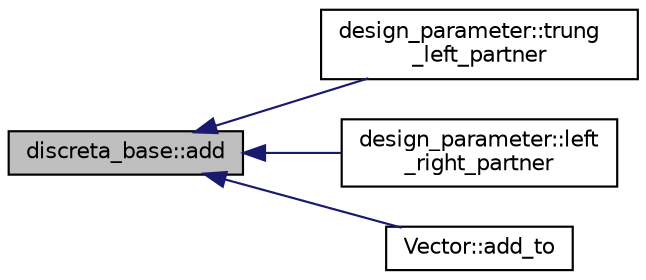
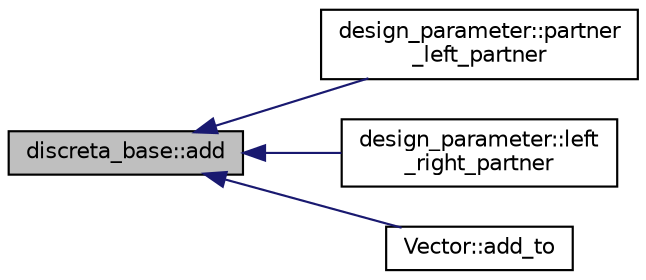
(479, 44) -> (479, 44)
